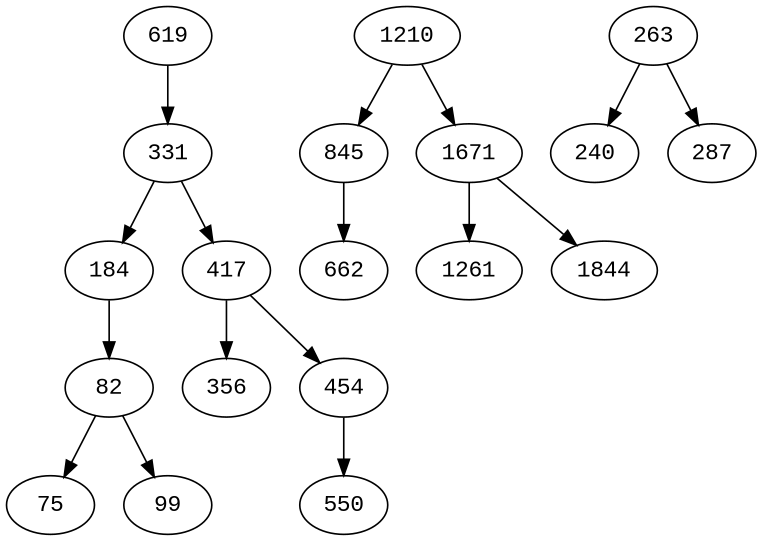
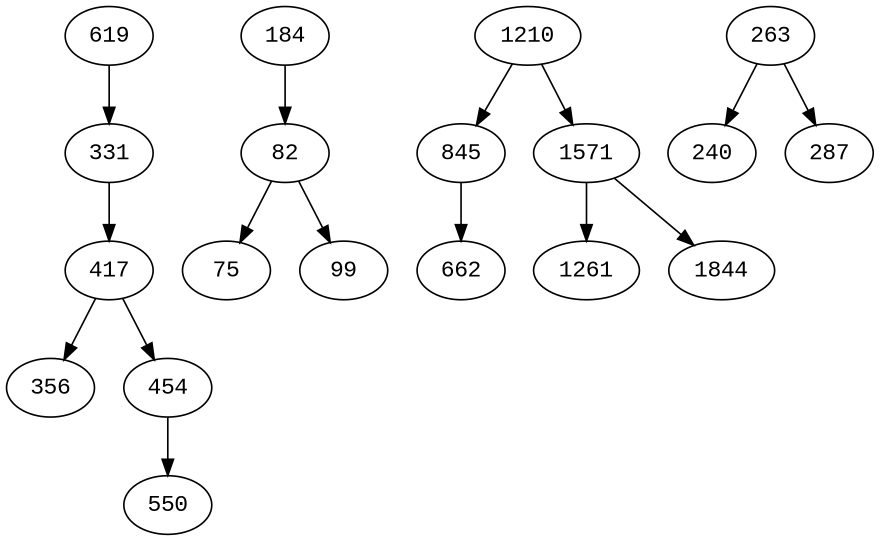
(469, 153) -> (586, 153)
(142, 204) -> none
